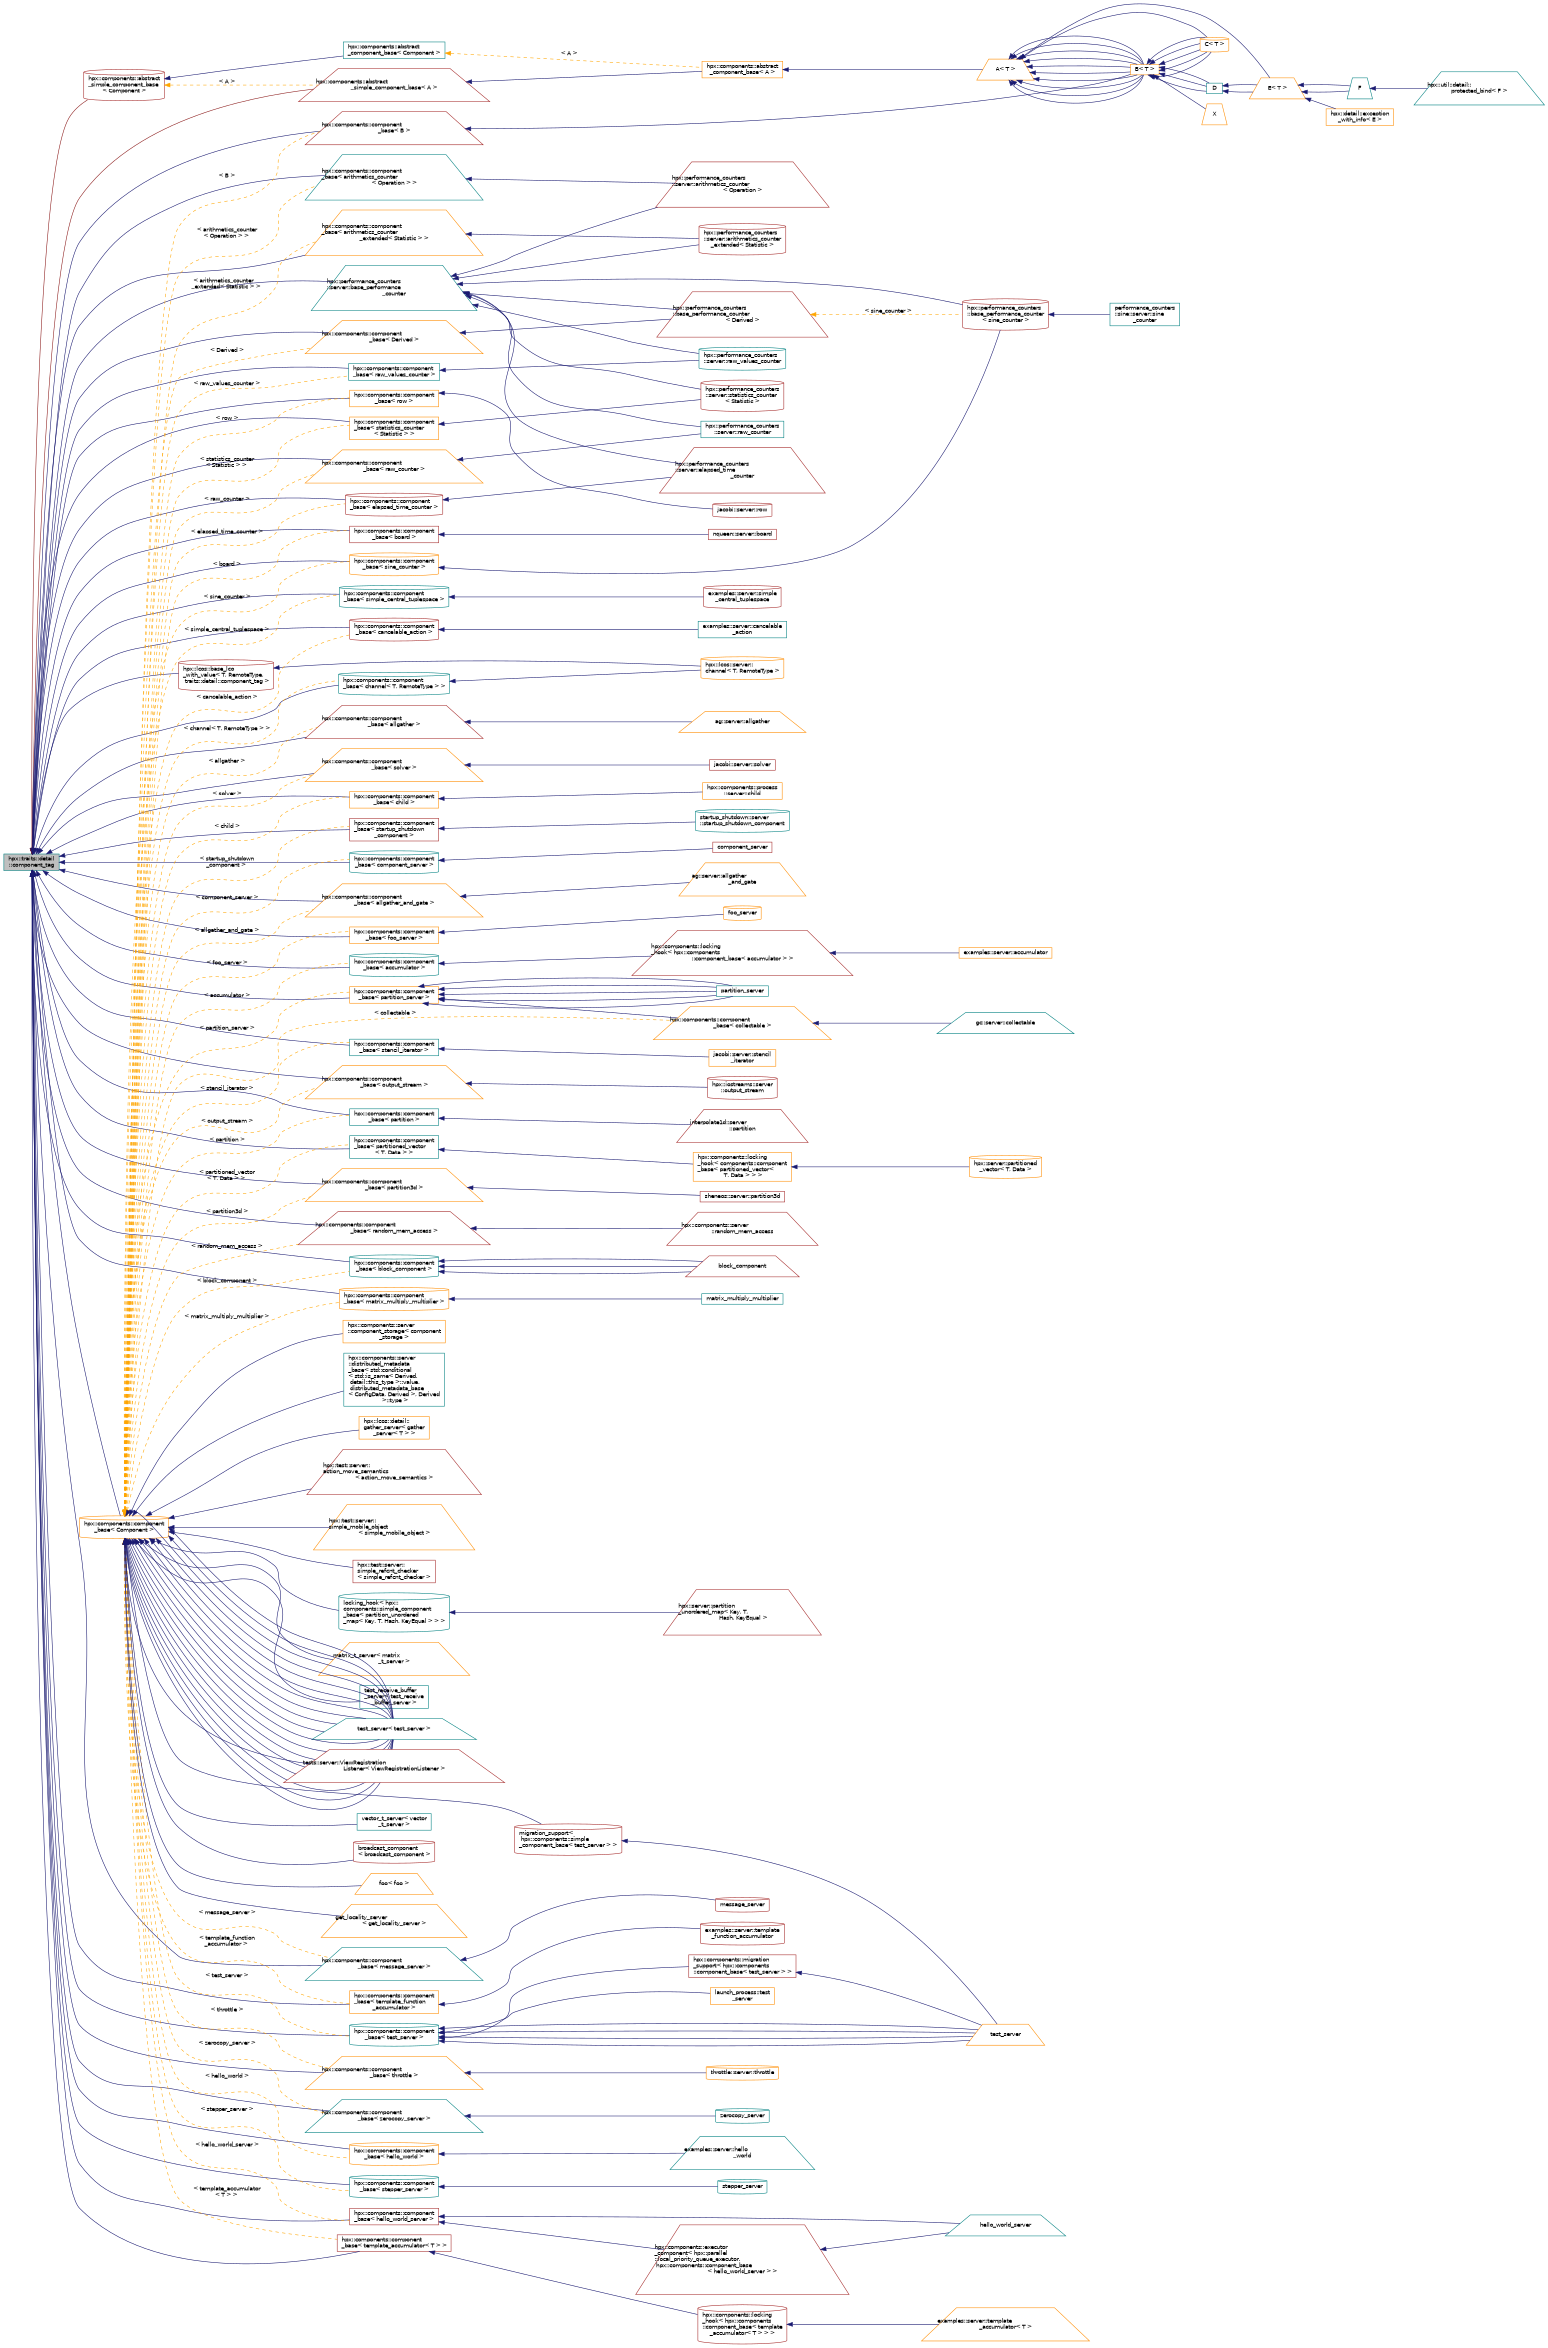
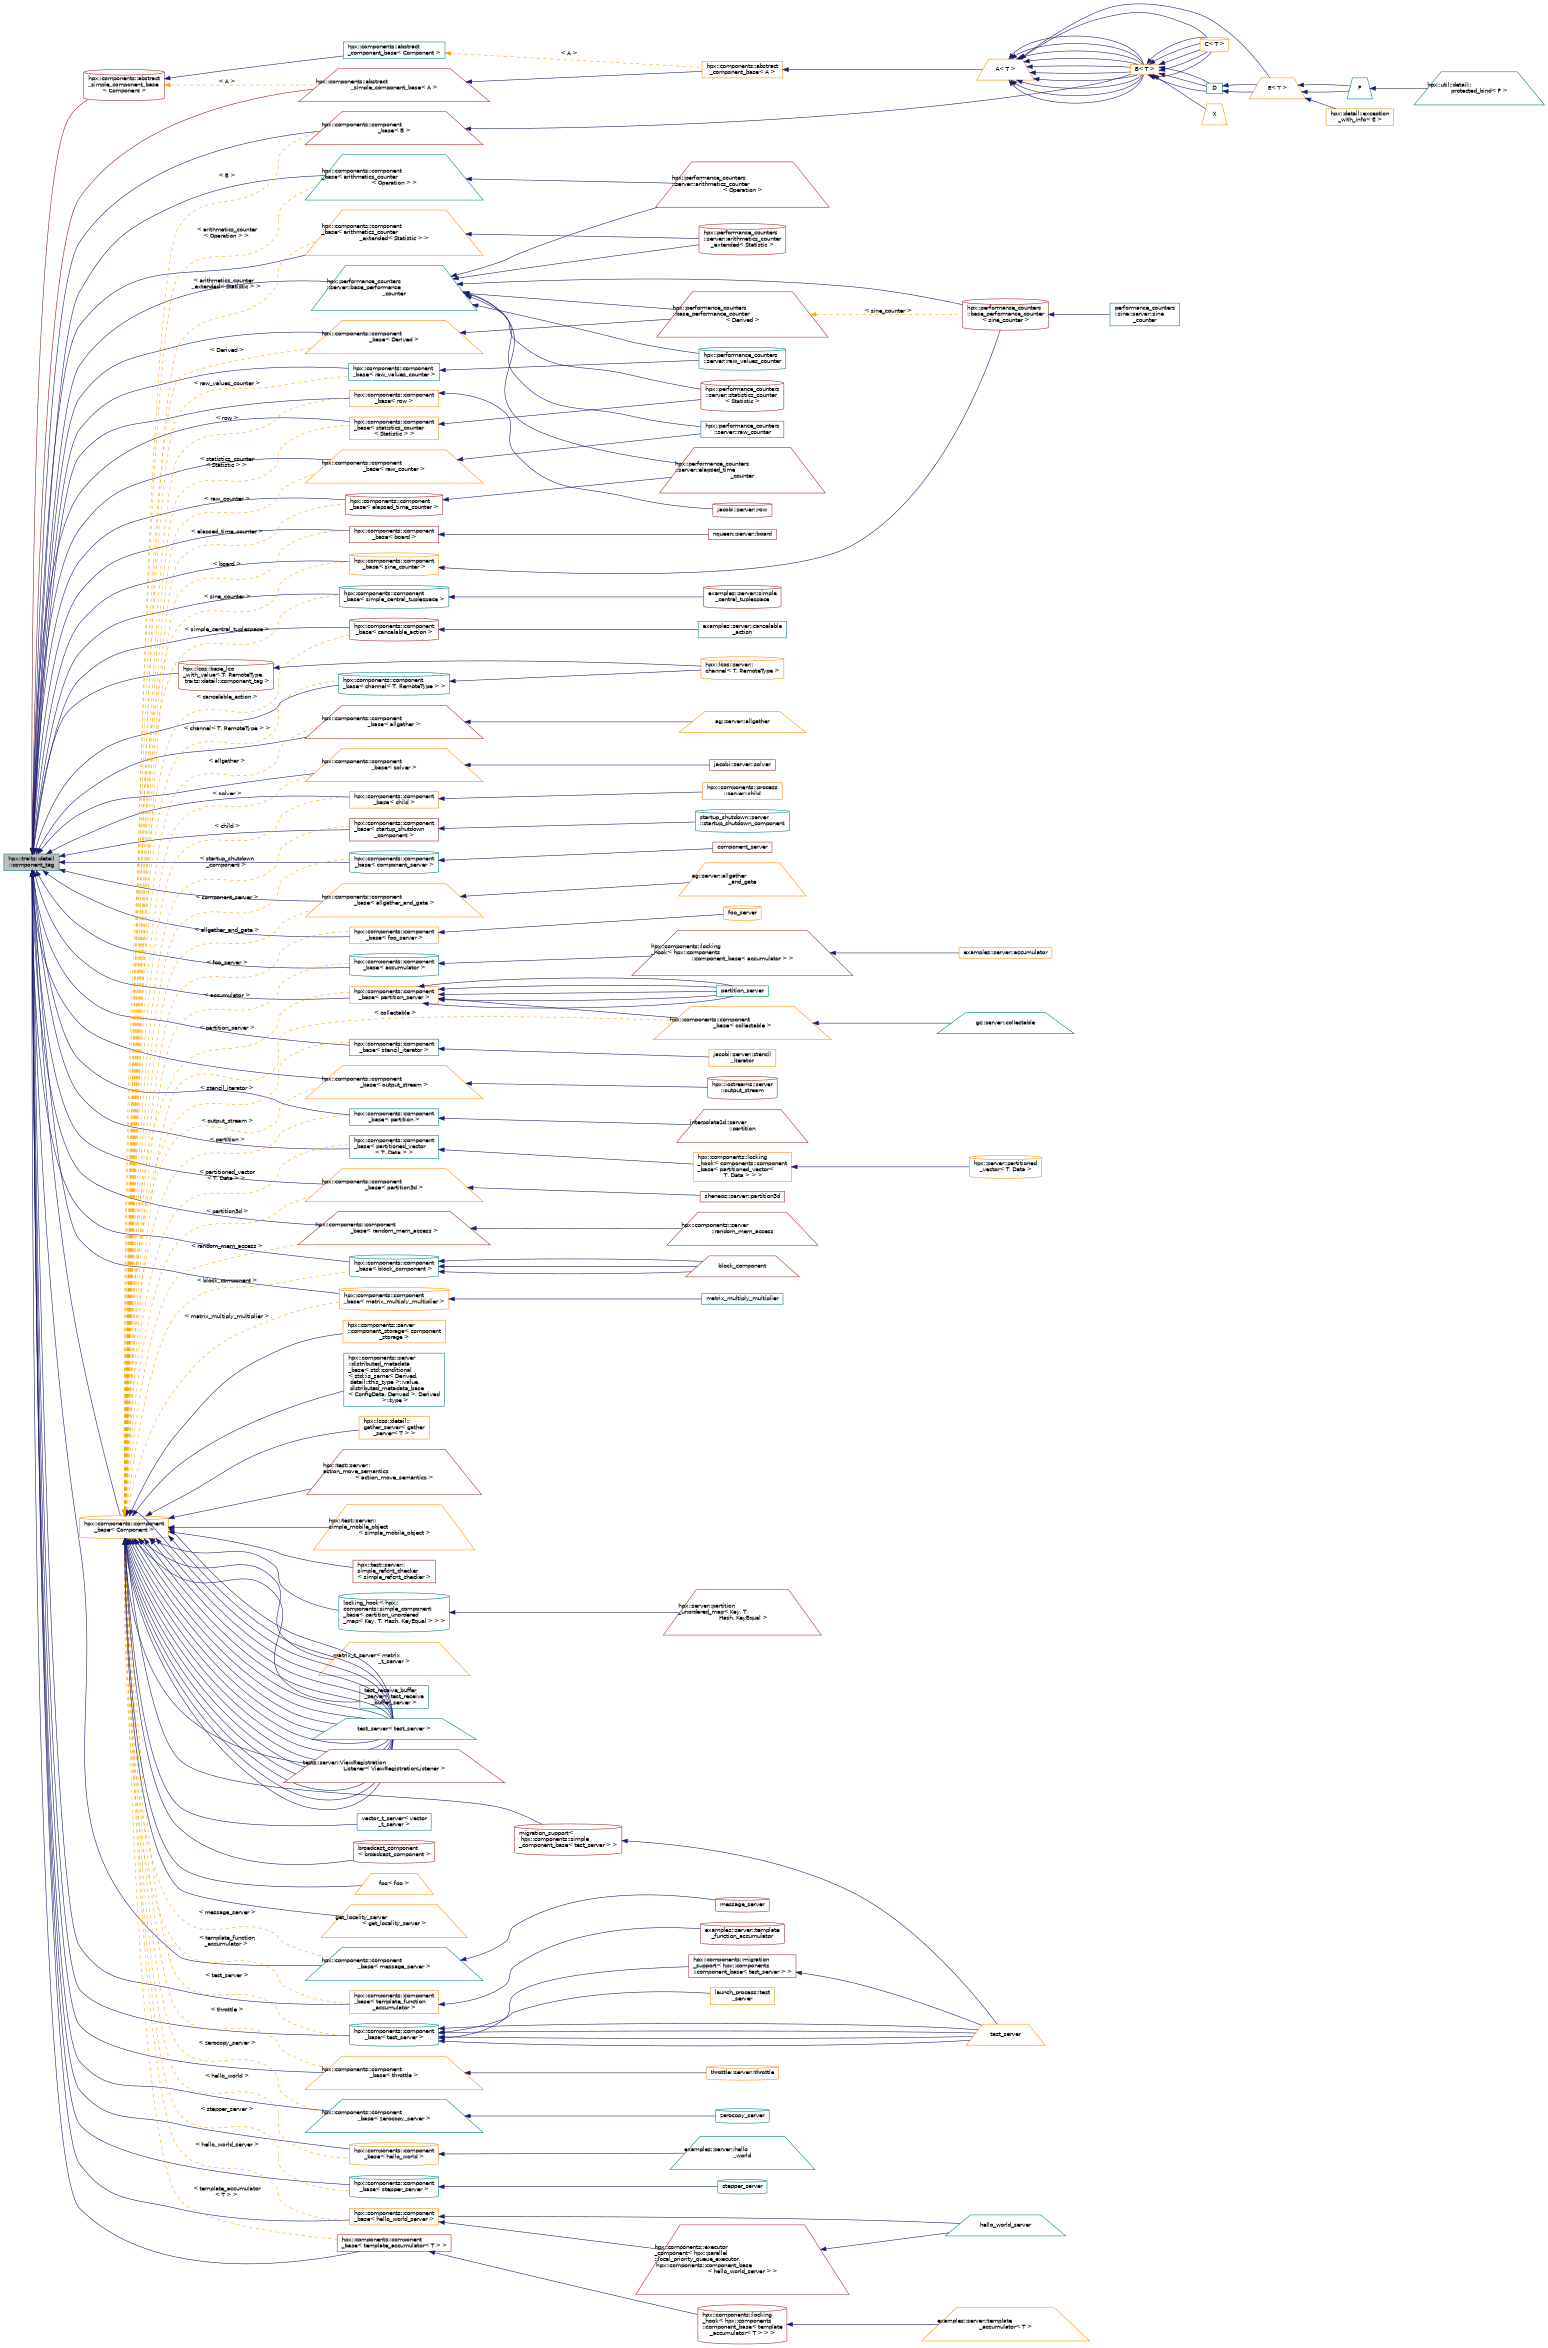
(394, 2217) -> (394, 2217)
